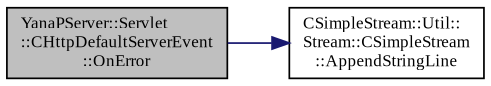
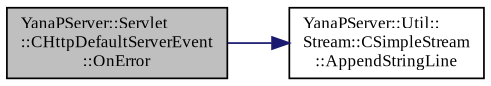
(387, 43) -> (387, 43)
